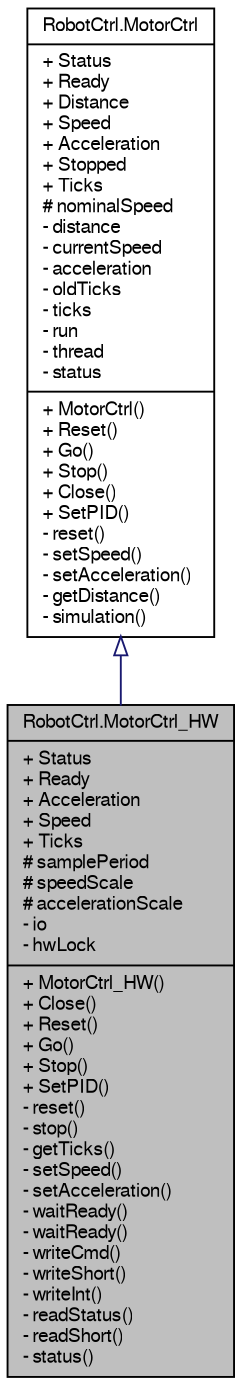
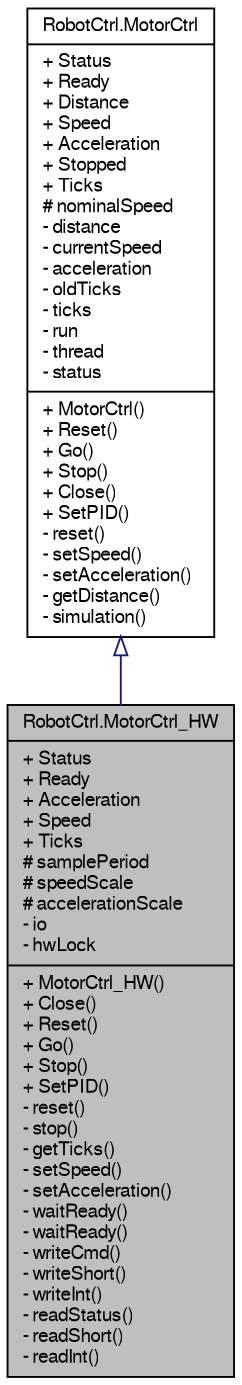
(59, 1357) -> (61, 1357)
